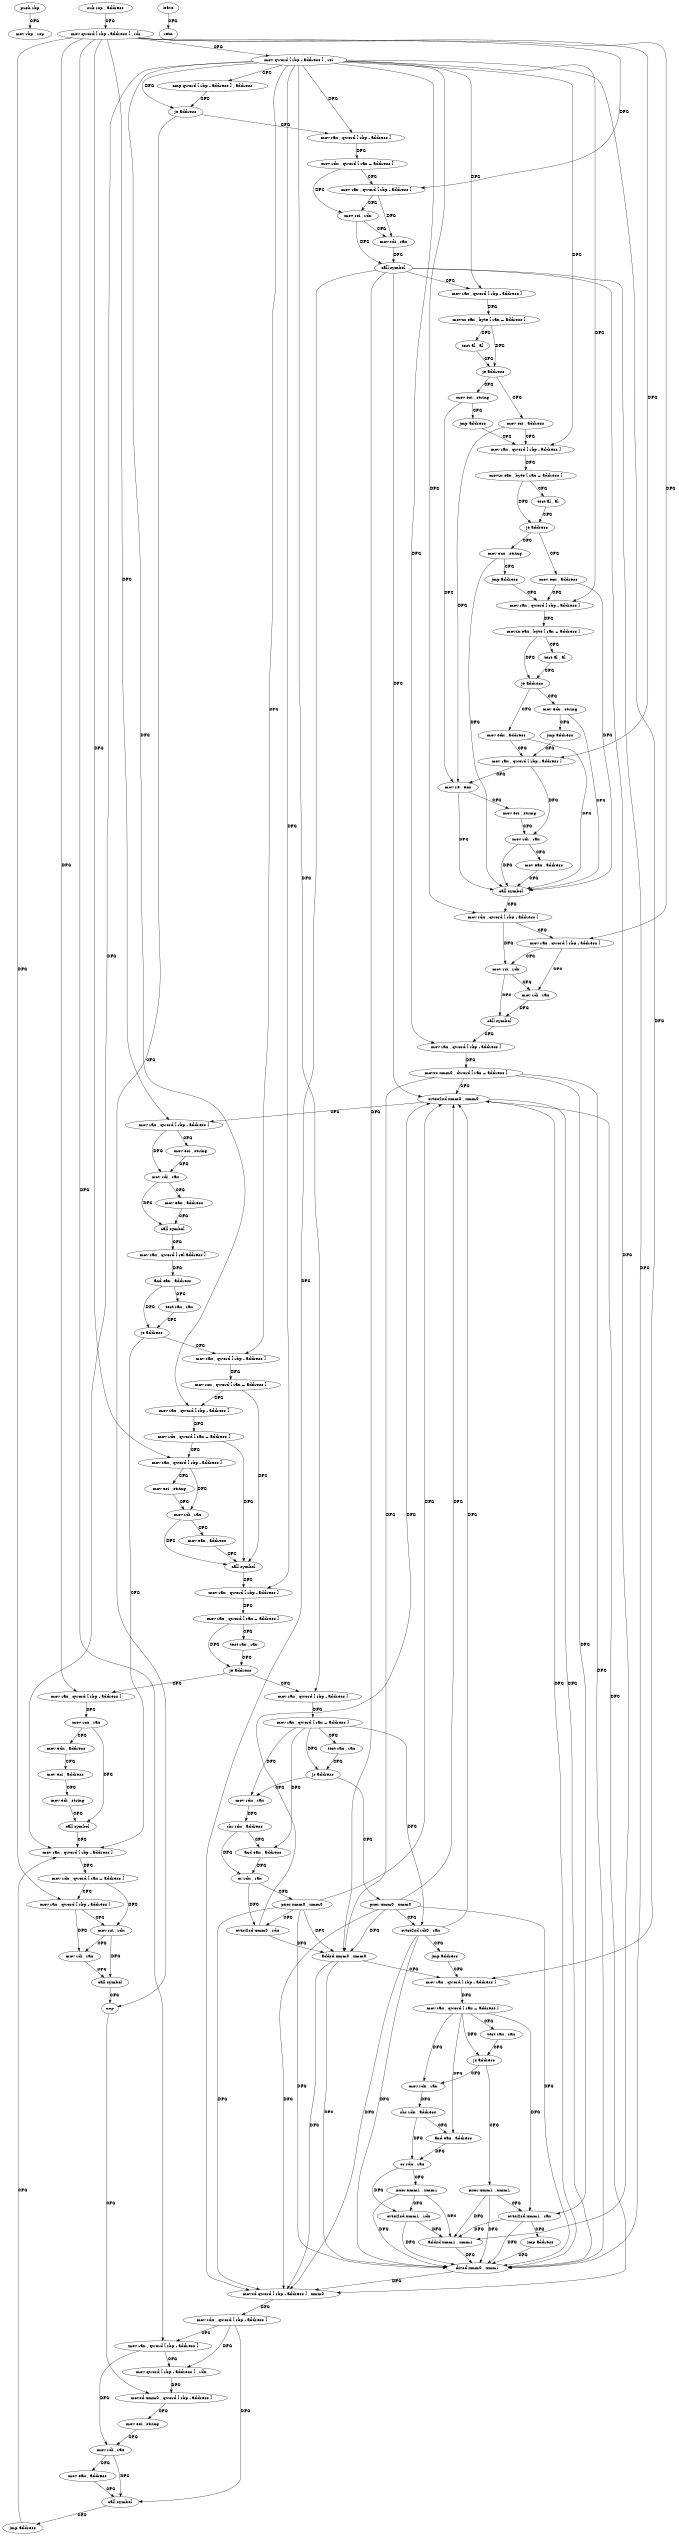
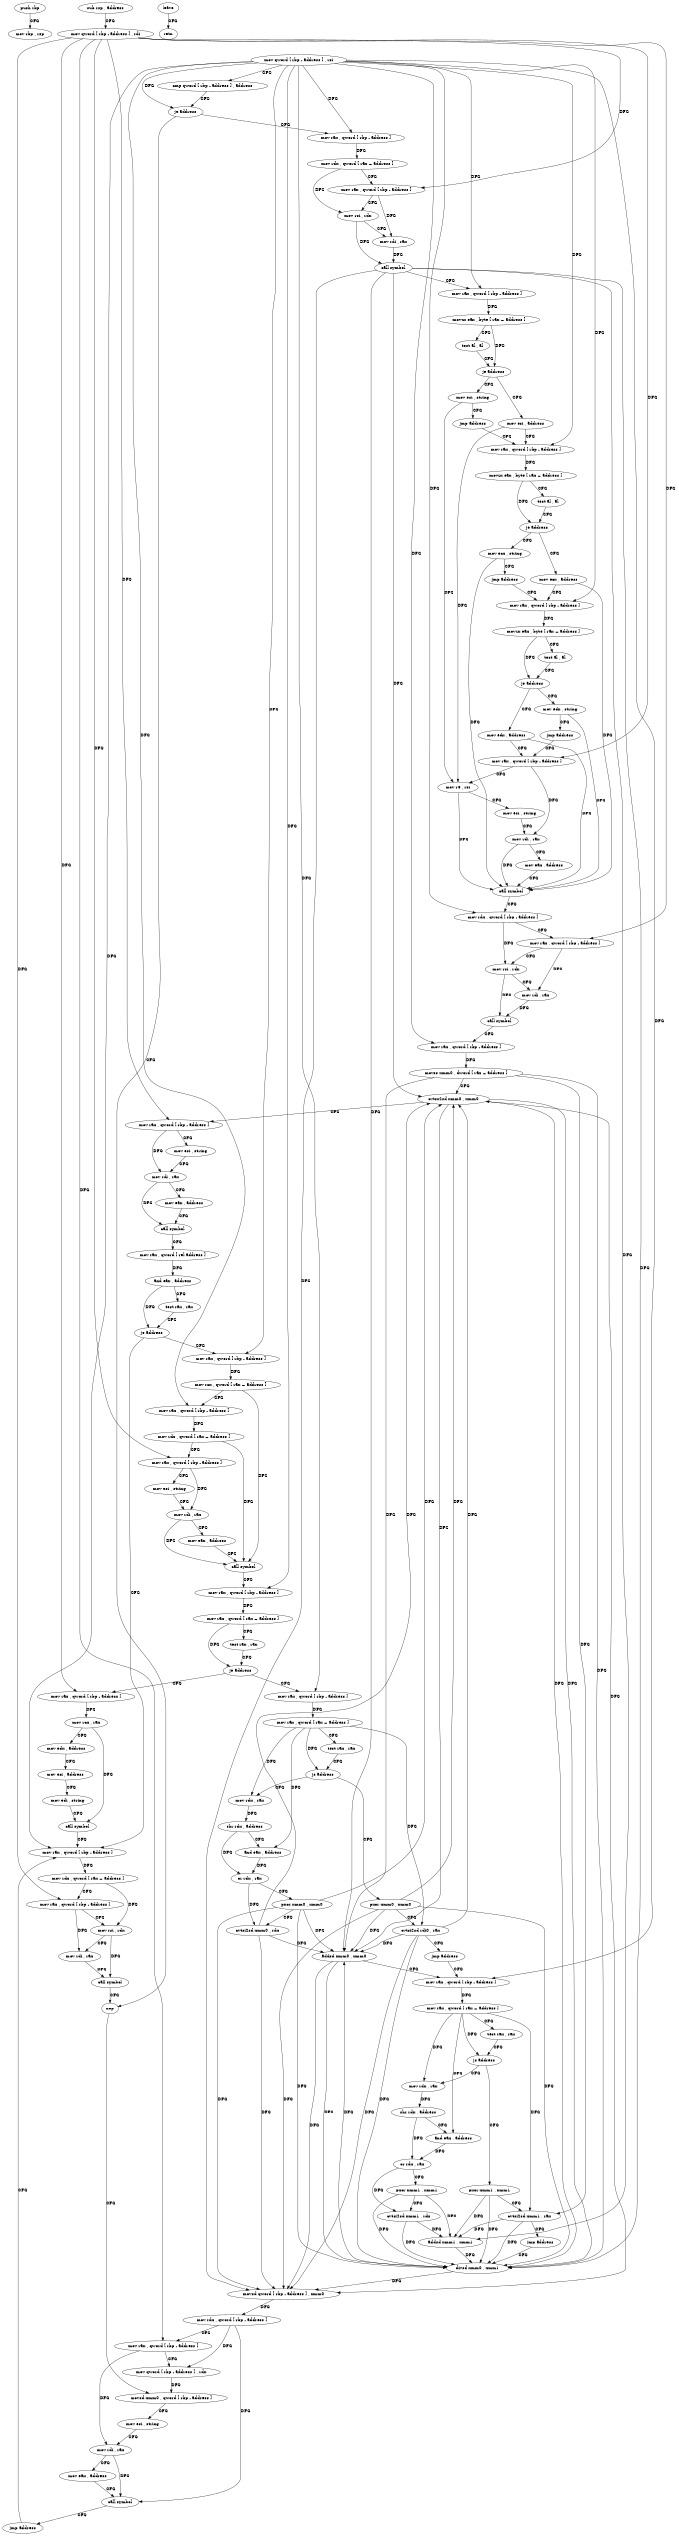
(201, 47) -> none
(458, 787) -> (458, 787)
none -> (439, 1550)
none -> (382, 1942)
none -> (261, 2113)
none -> (340, 2160)
